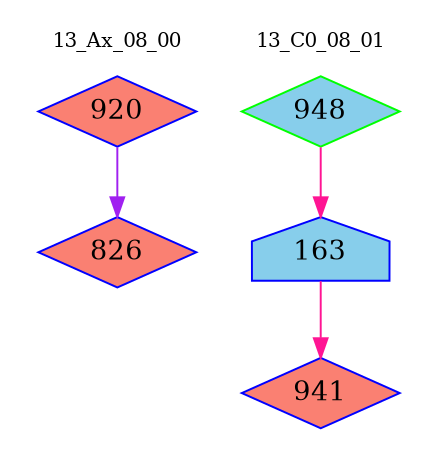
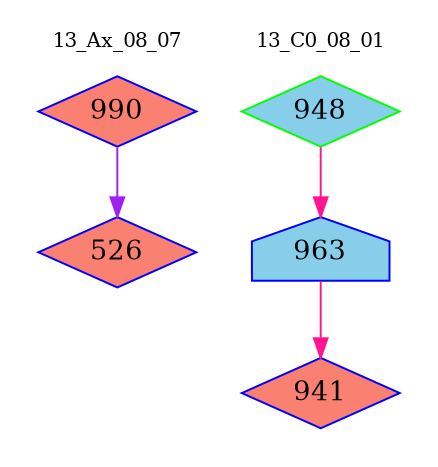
(117, 42) -> (117, 42)
(117, 111) -> (117, 111)
(117, 252) -> (117, 252)
(321, 252) -> (321, 252)
